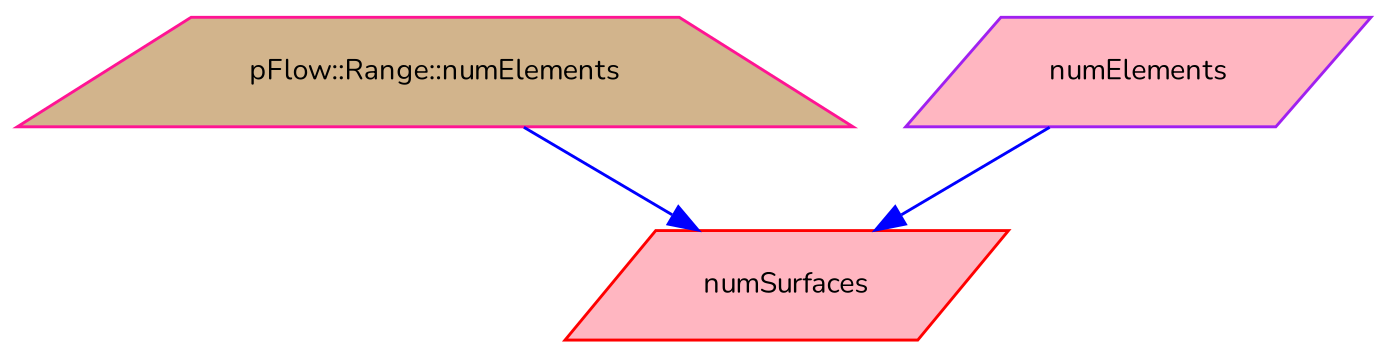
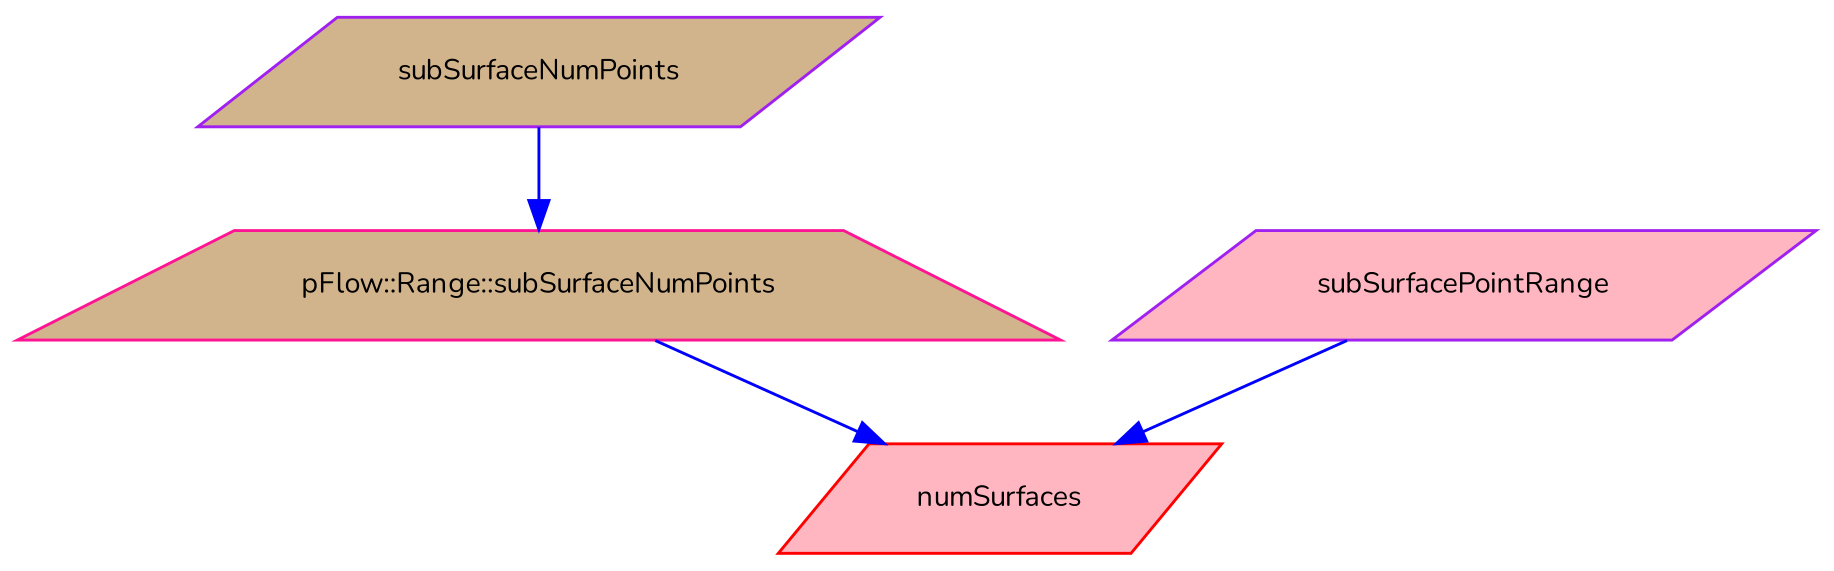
(435, 72) -> (539, 285)
none -> (539, 72)
(1138, 72) -> (1464, 285)
